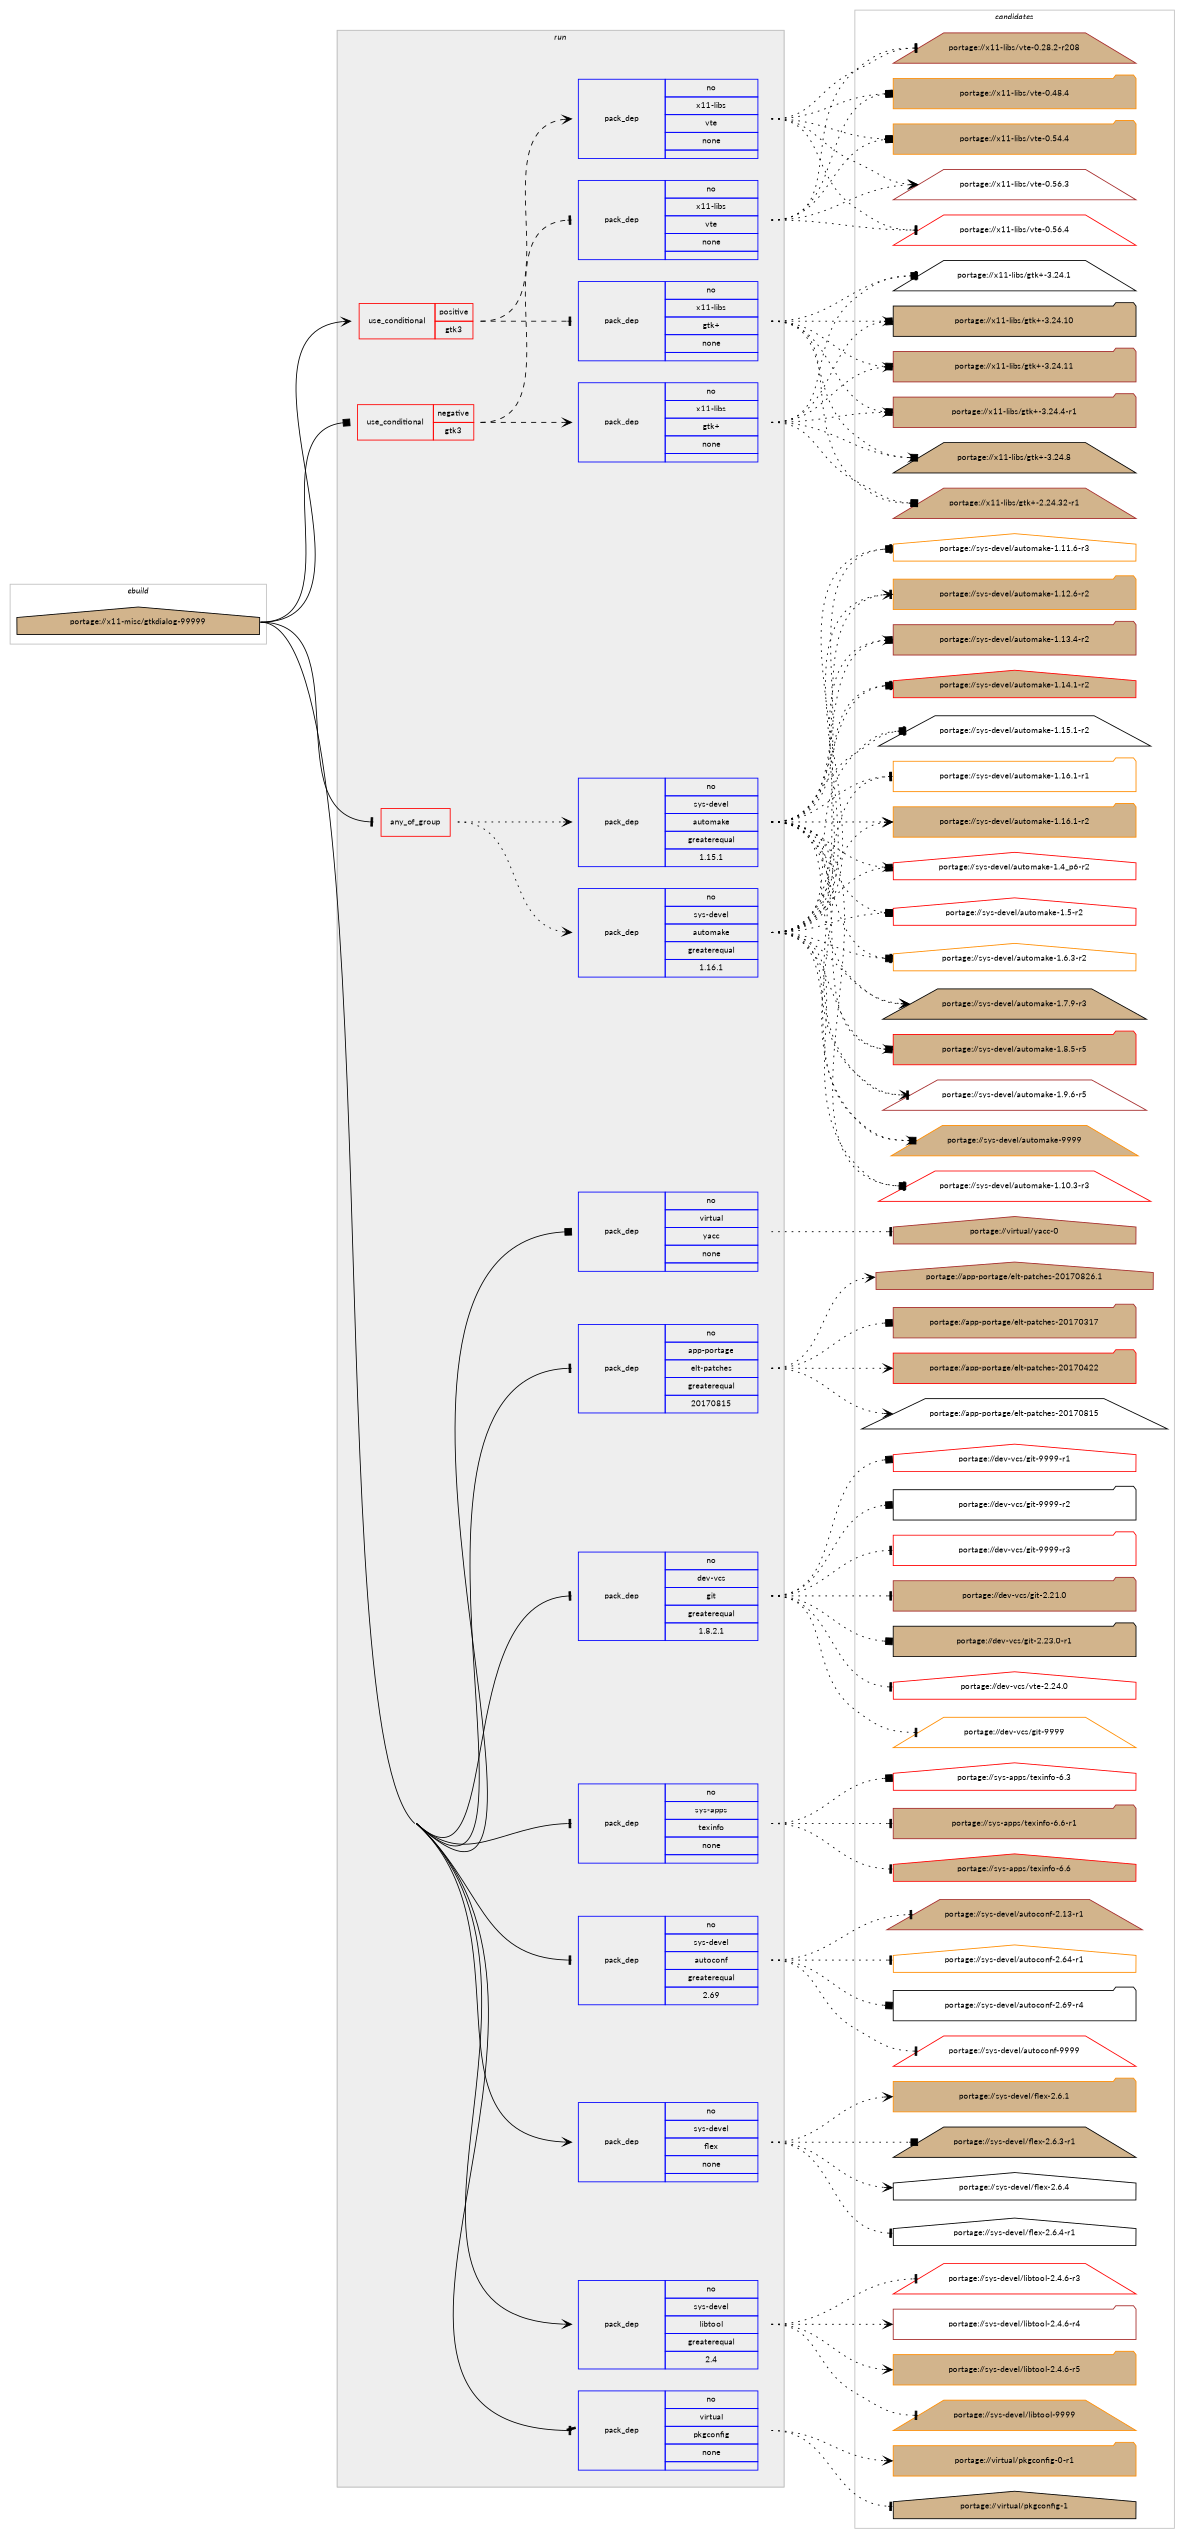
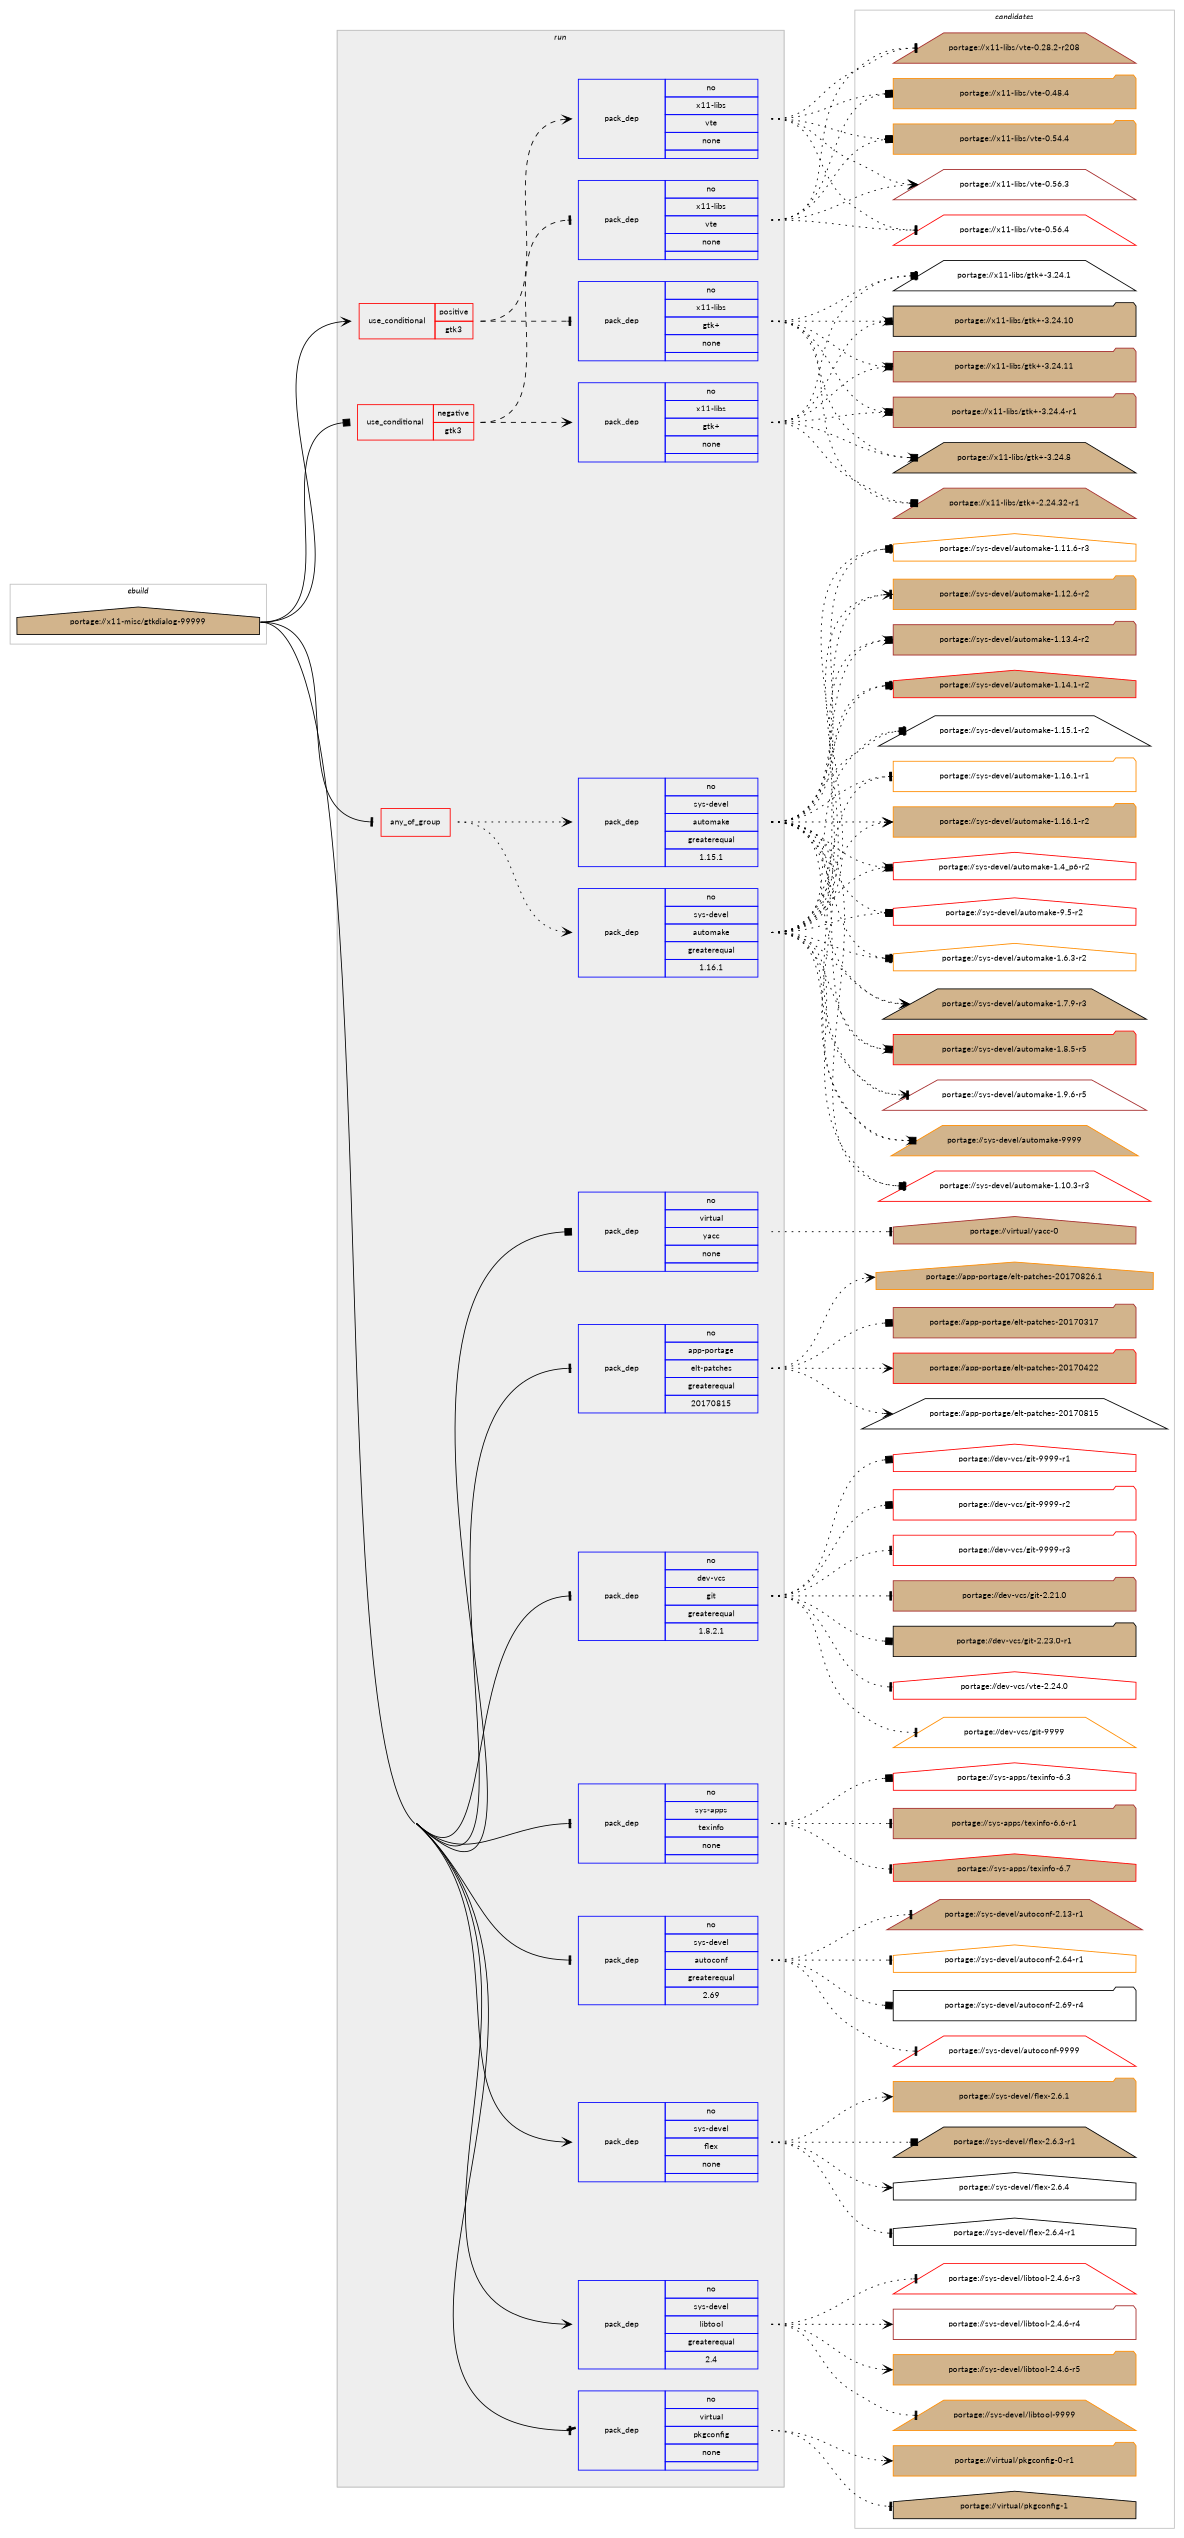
(1015, 913) -> (1015, 913)
(1015, 1277) -> (1015, 1277)
(1015, 1505) -> (1015, 1505)
(1015, 1869) -> (1015, 1869)
